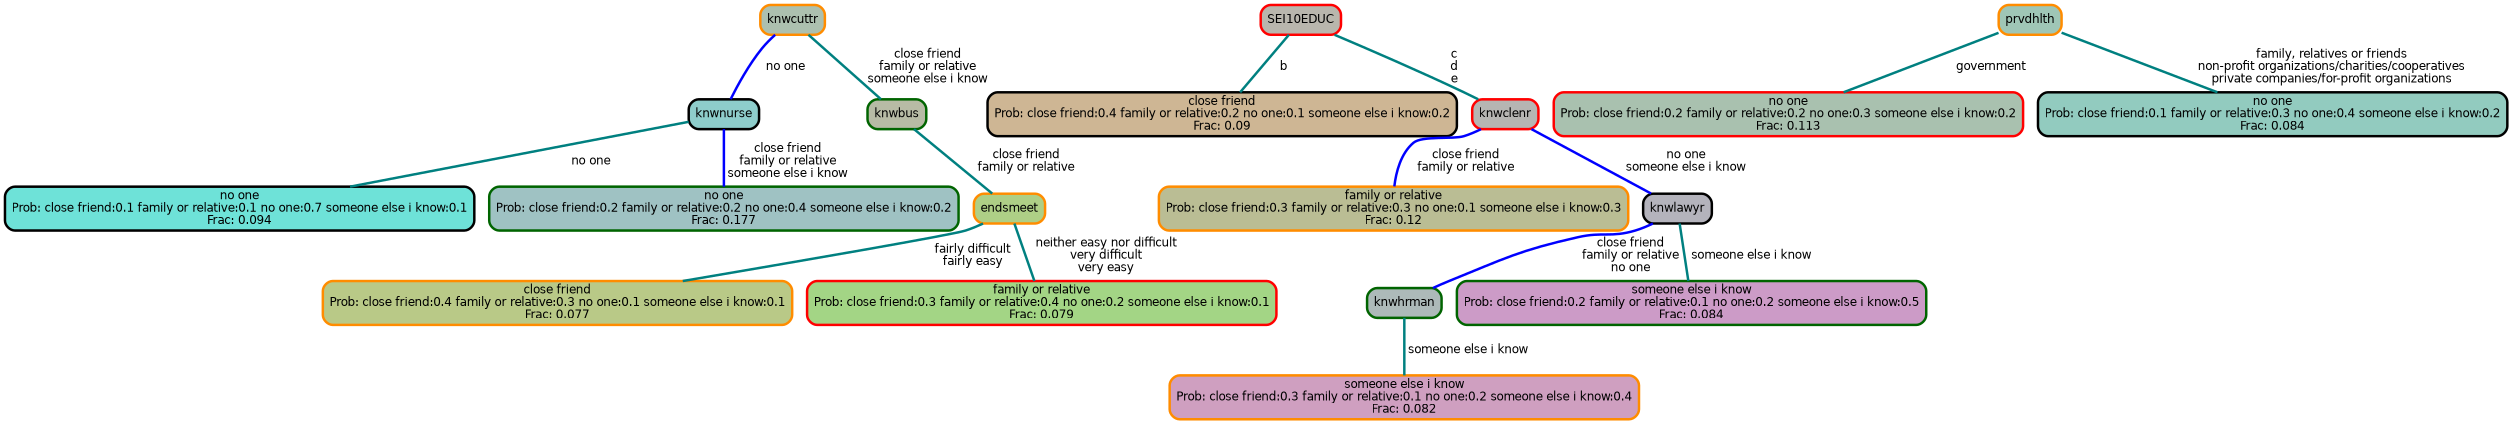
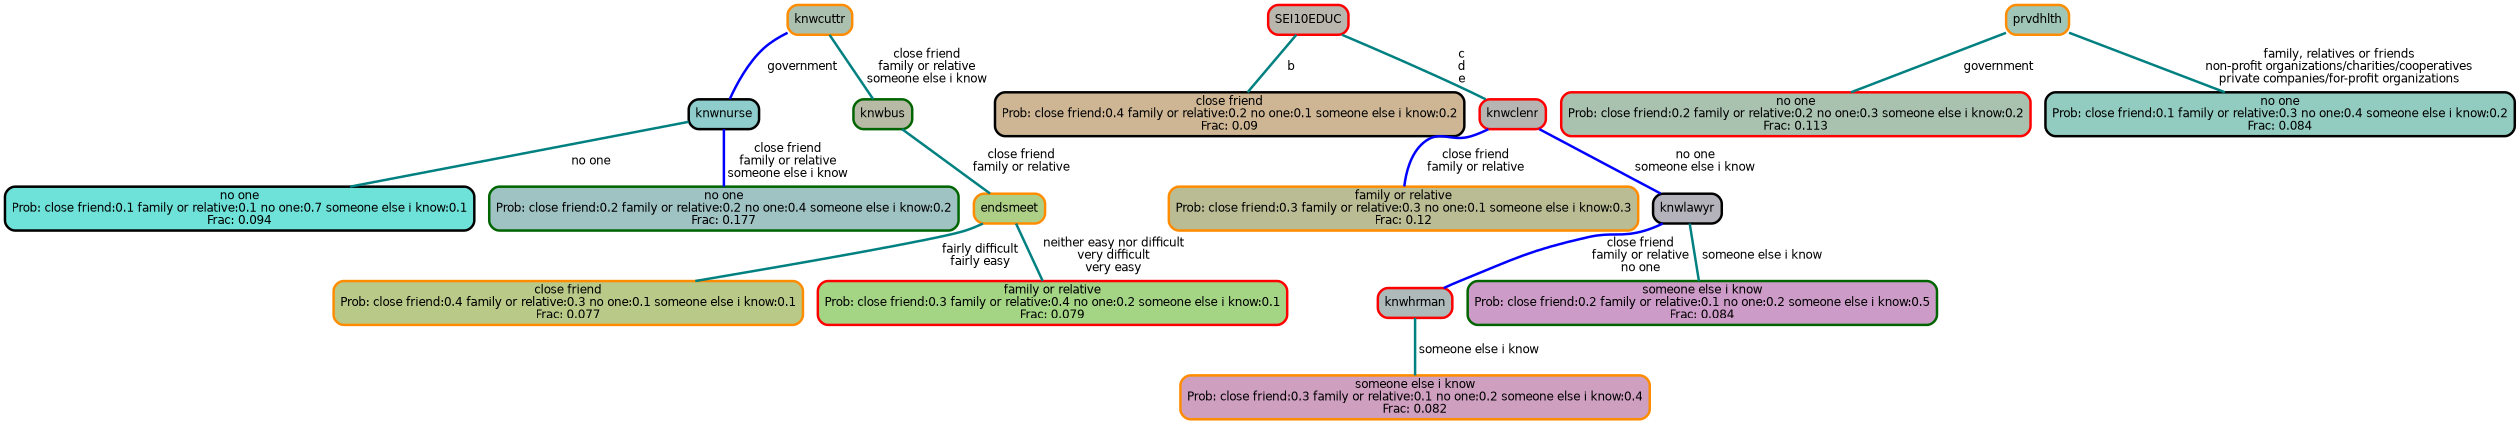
(783, 67) -> (800, 67)
(1404, 303) -> (1415, 303)
